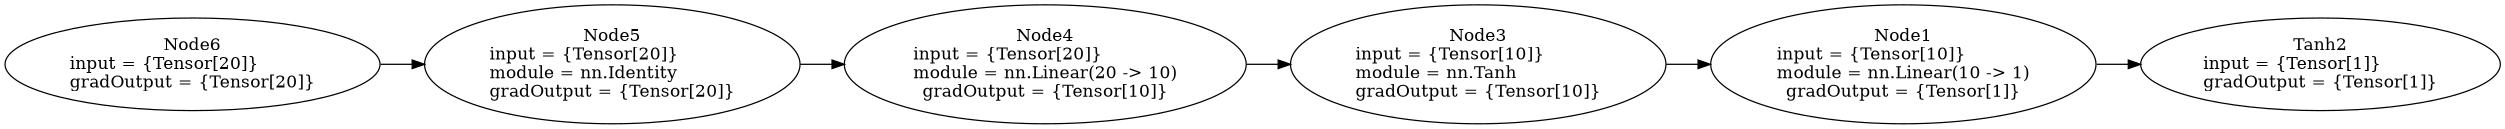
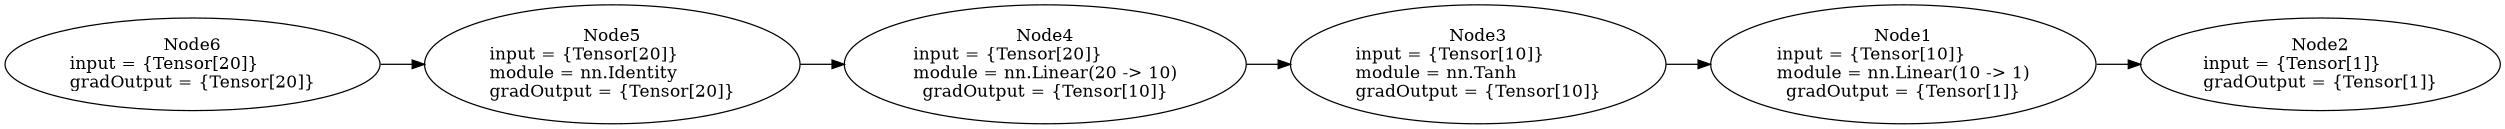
(2321, 64) -> (2321, 64)
